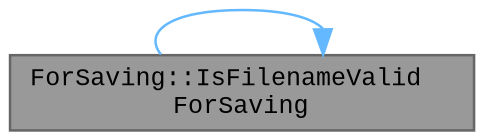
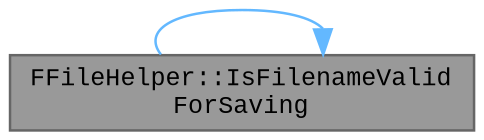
(242, 93) -> (242, 93)
